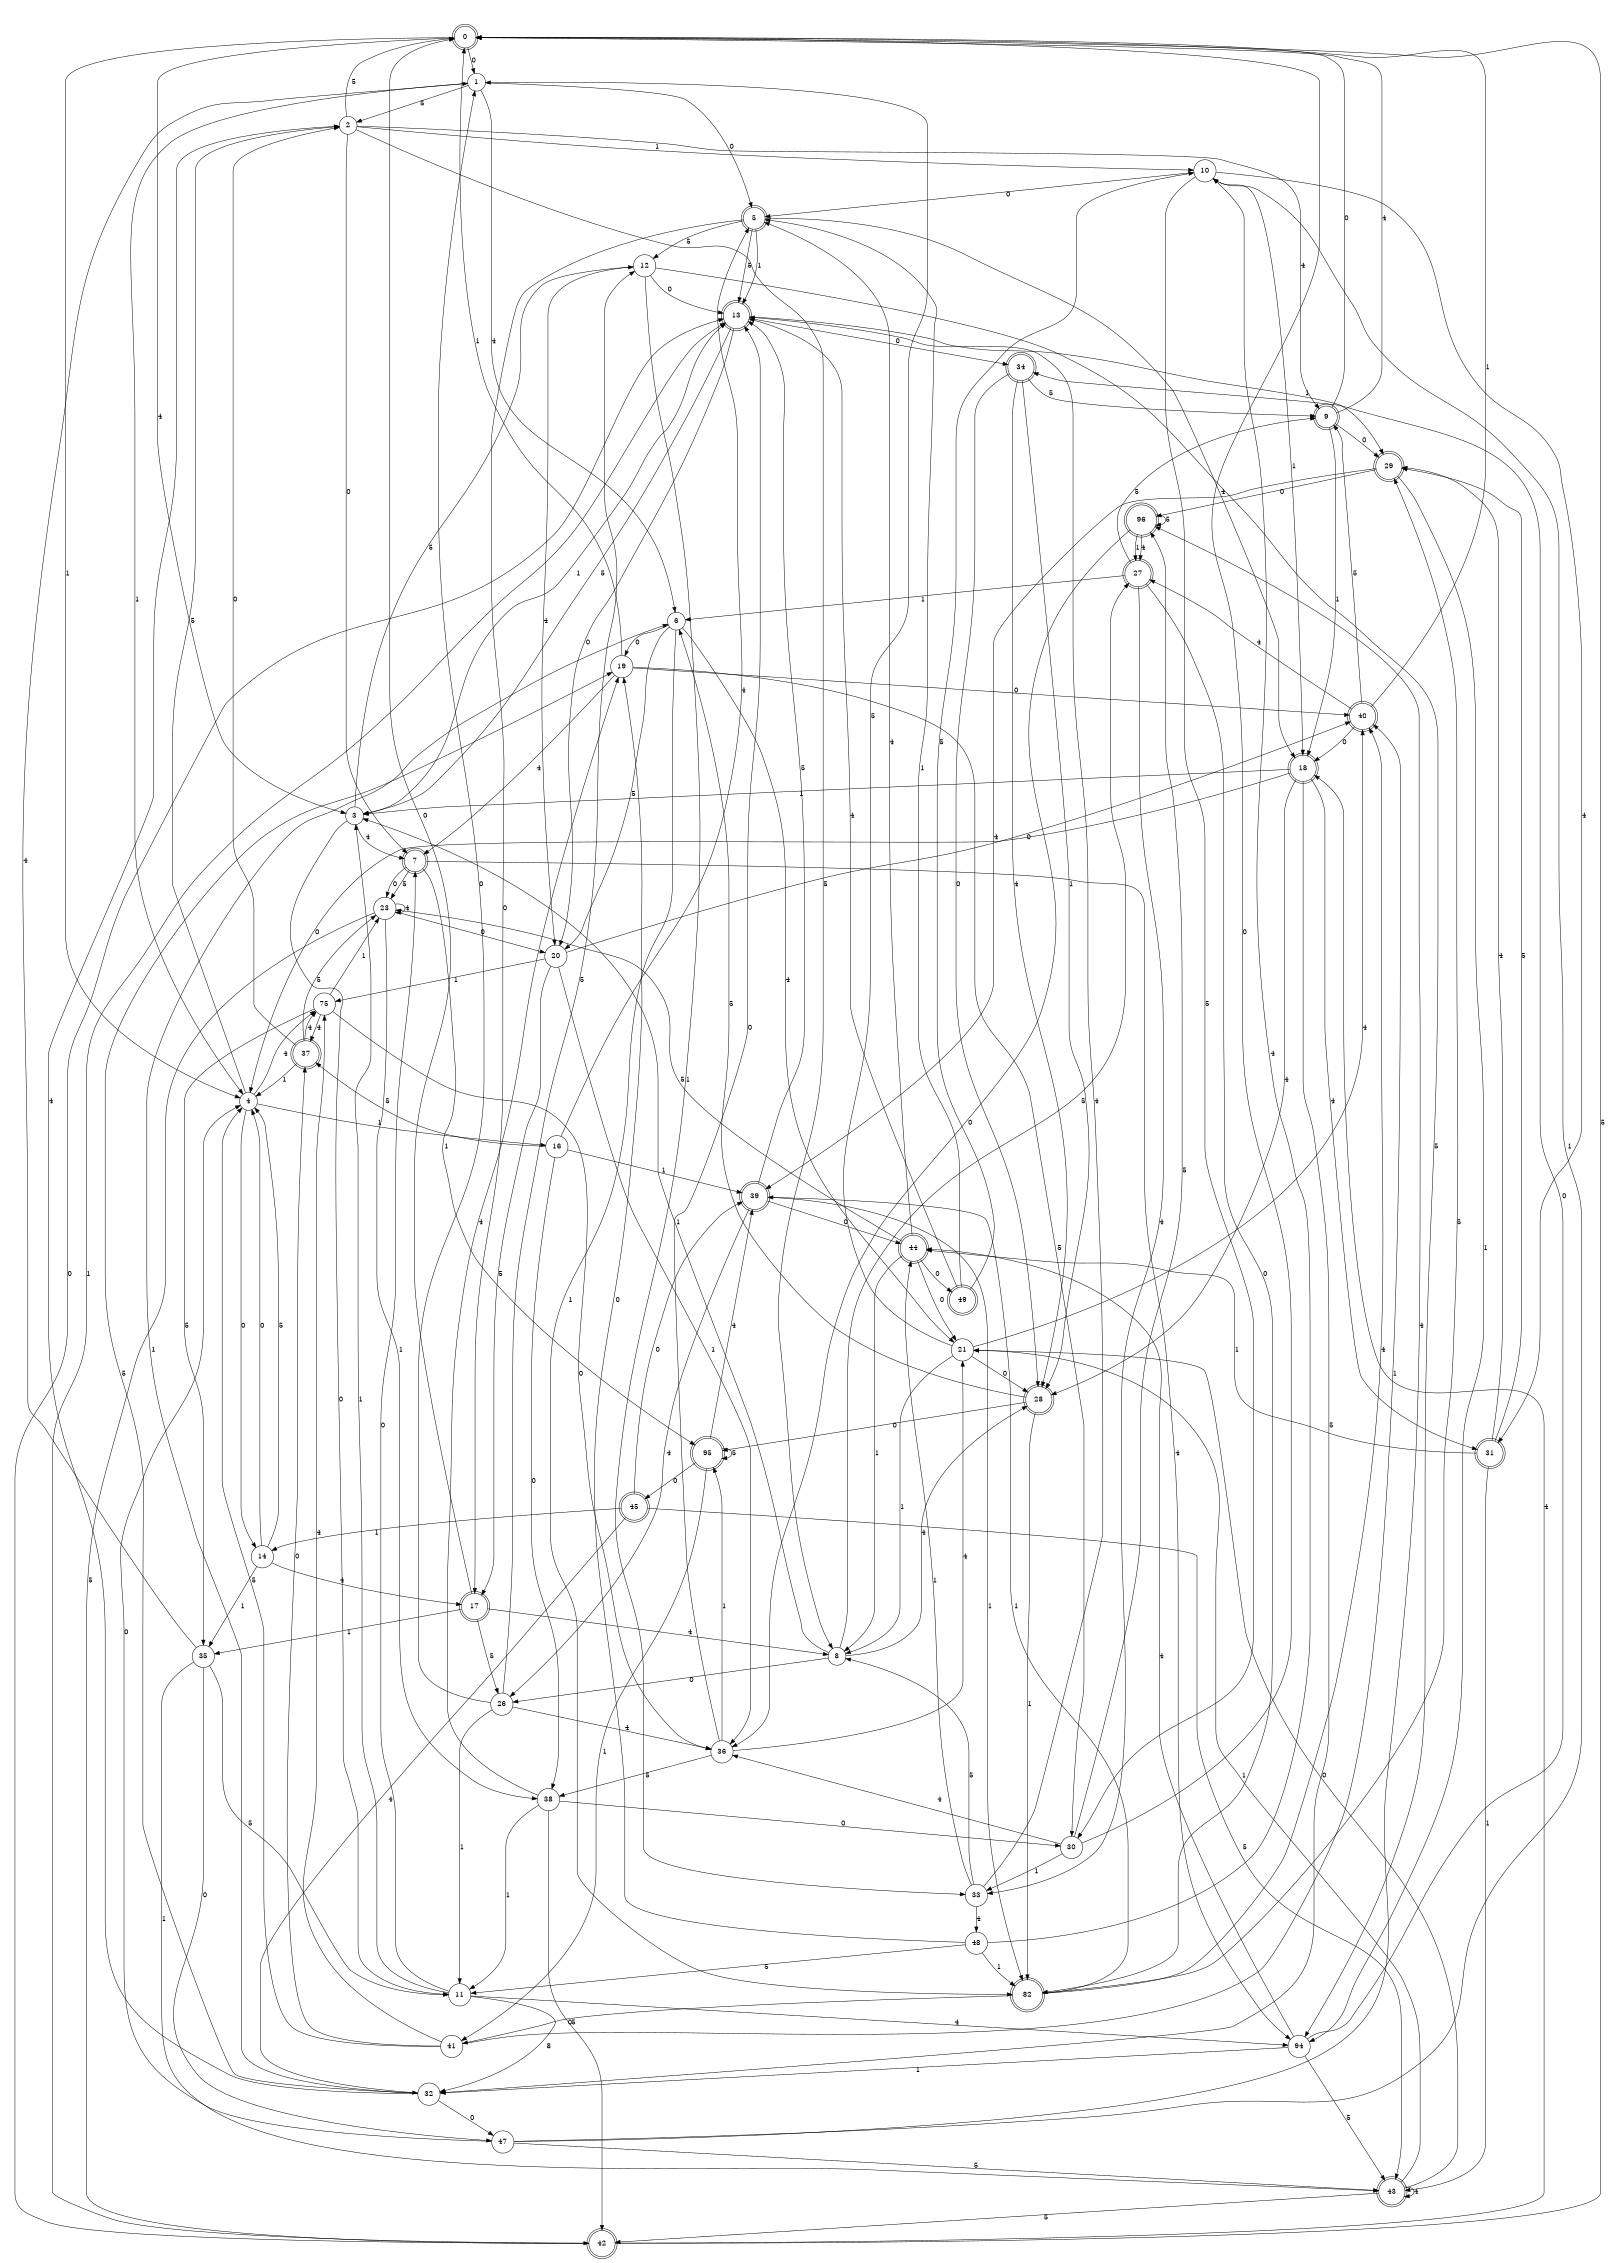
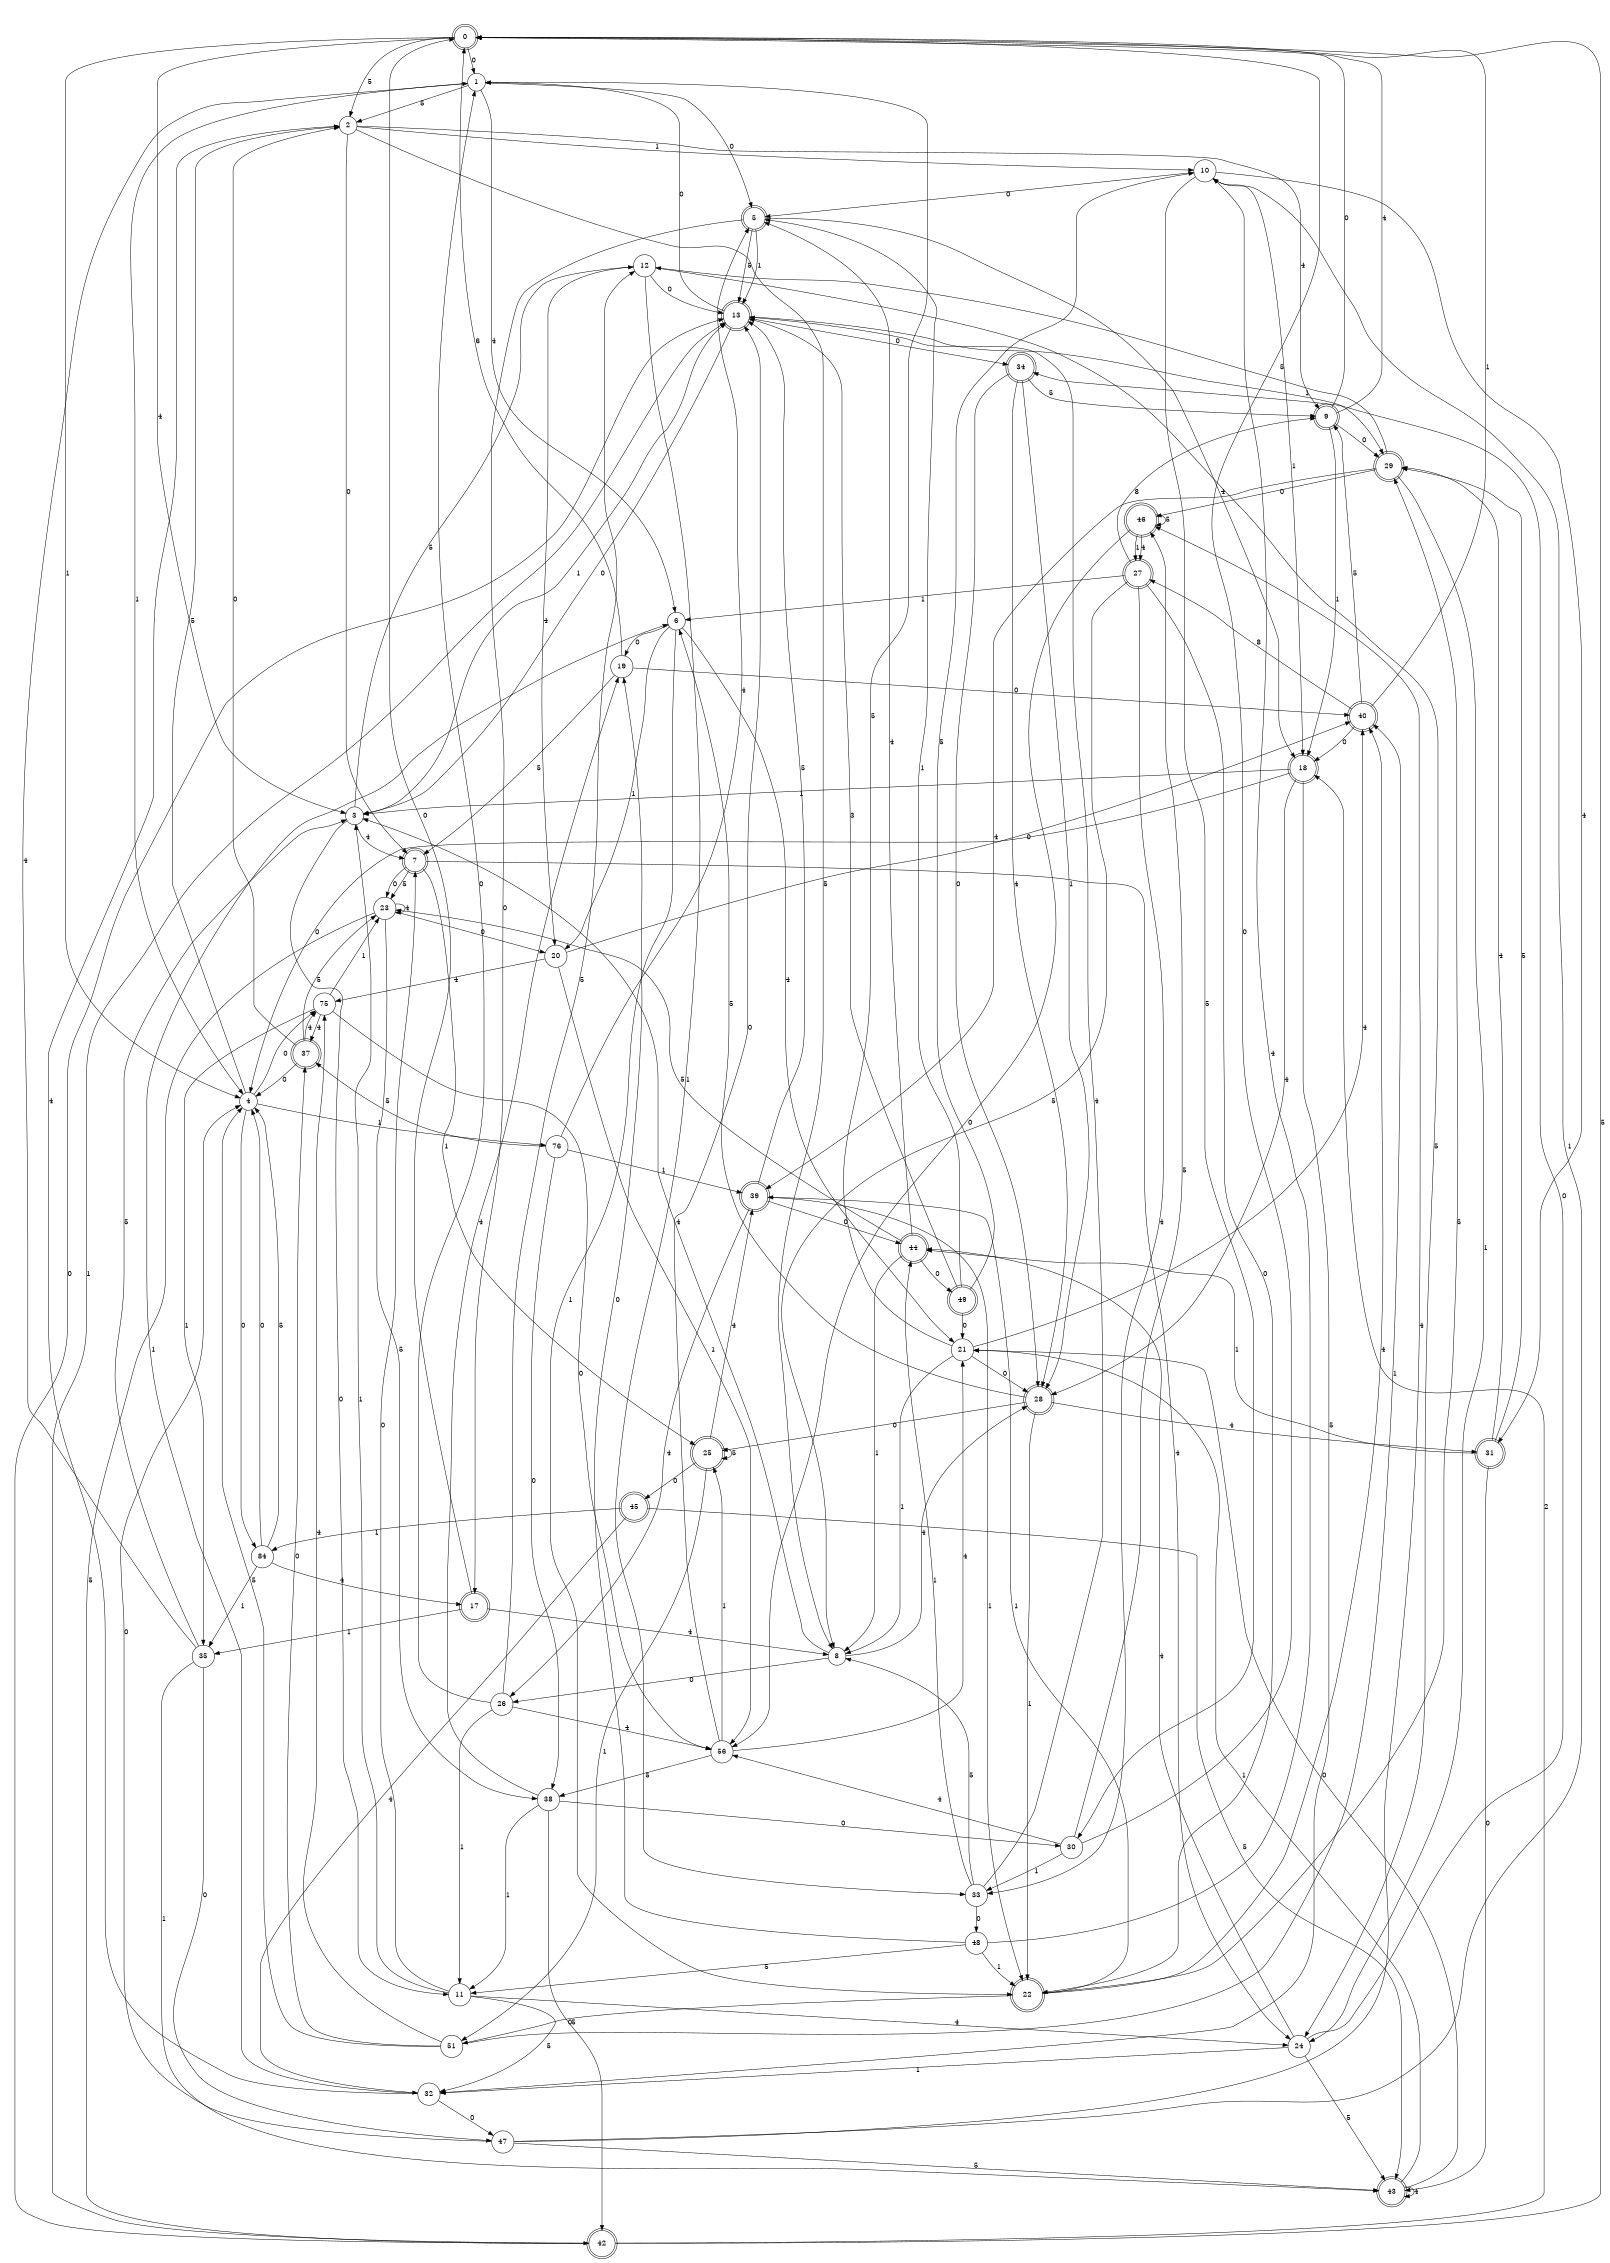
(376, 56) -> (387, 54)
(698, 233) -> (1043, 315)
(478, 341) -> (478, 341)
(1137, 492) -> (1137, 492)
(1141, 520) -> (1141, 520)
(603, 574) -> (603, 574)
(595, 621) -> (679, 128)
(1259, 643) -> (1259, 643)
(539, 768) -> (539, 768)
(634, 794) -> (634, 794)
(852, 816) -> (852, 816)
(456, 980) -> (456, 980)
(286, 1054) -> (286, 1054)
(285, 1080) -> (285, 1080)
(1033, 1111) -> none
(1025, 1132) -> (979, 1126)
(1334, 1144) -> (1261, 1433)
(557, 1147) -> (557, 1147)
(678, 1222) -> (678, 1222)
(498, 1276) -> none
(933, 1300) -> (962, 1323)
(187, 1326) -> (187, 1326)
(656, 1336) -> none
(112, 1341) -> none
(401, 1350) -> (401, 1350)
(708, 1453) -> (708, 1453)
(1547, 1507) -> (1547, 1507)
(262, 1557) -> (262, 1557)
(486, 1654) -> none
(722, 1752) -> (722, 1752)
(1488, 1824) -> (1488, 1824)
(279, 1854) -> (124, 1195)
(979, 1919) -> (979, 1919)
(1027, 1995) -> (1027, 1995)
(452, 2046) -> (452, 2046)
(549, 2046) -> (549, 2046)
(1299, 2046) -> (1299, 2046)
(999, 2218) -> none
